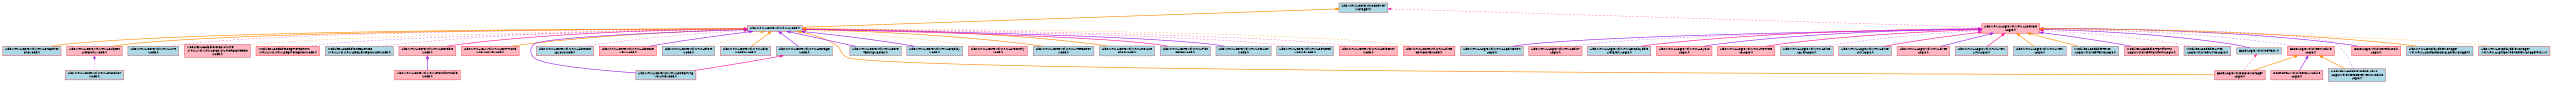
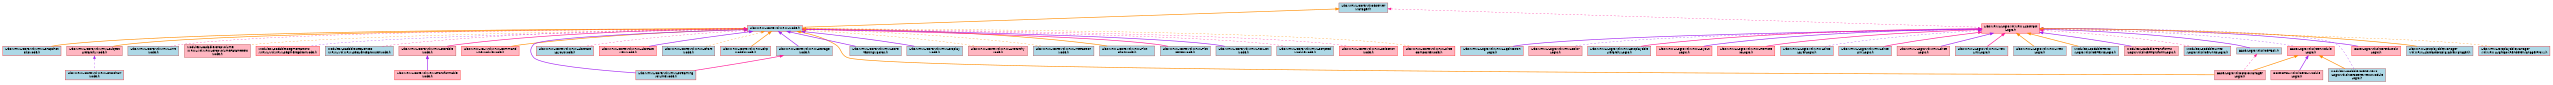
(924, 35) -> (924, 35)
(1127, 51) -> (1127, 51)
